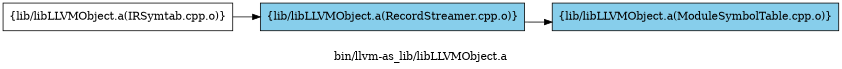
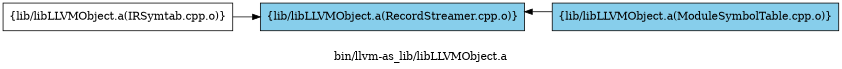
(534, 22) -> (542, 12)
